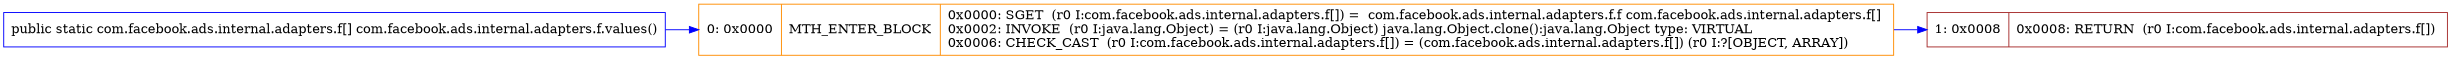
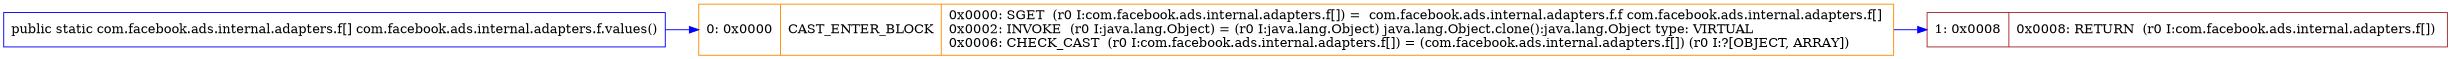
(860, 29) -> (861, 29)
